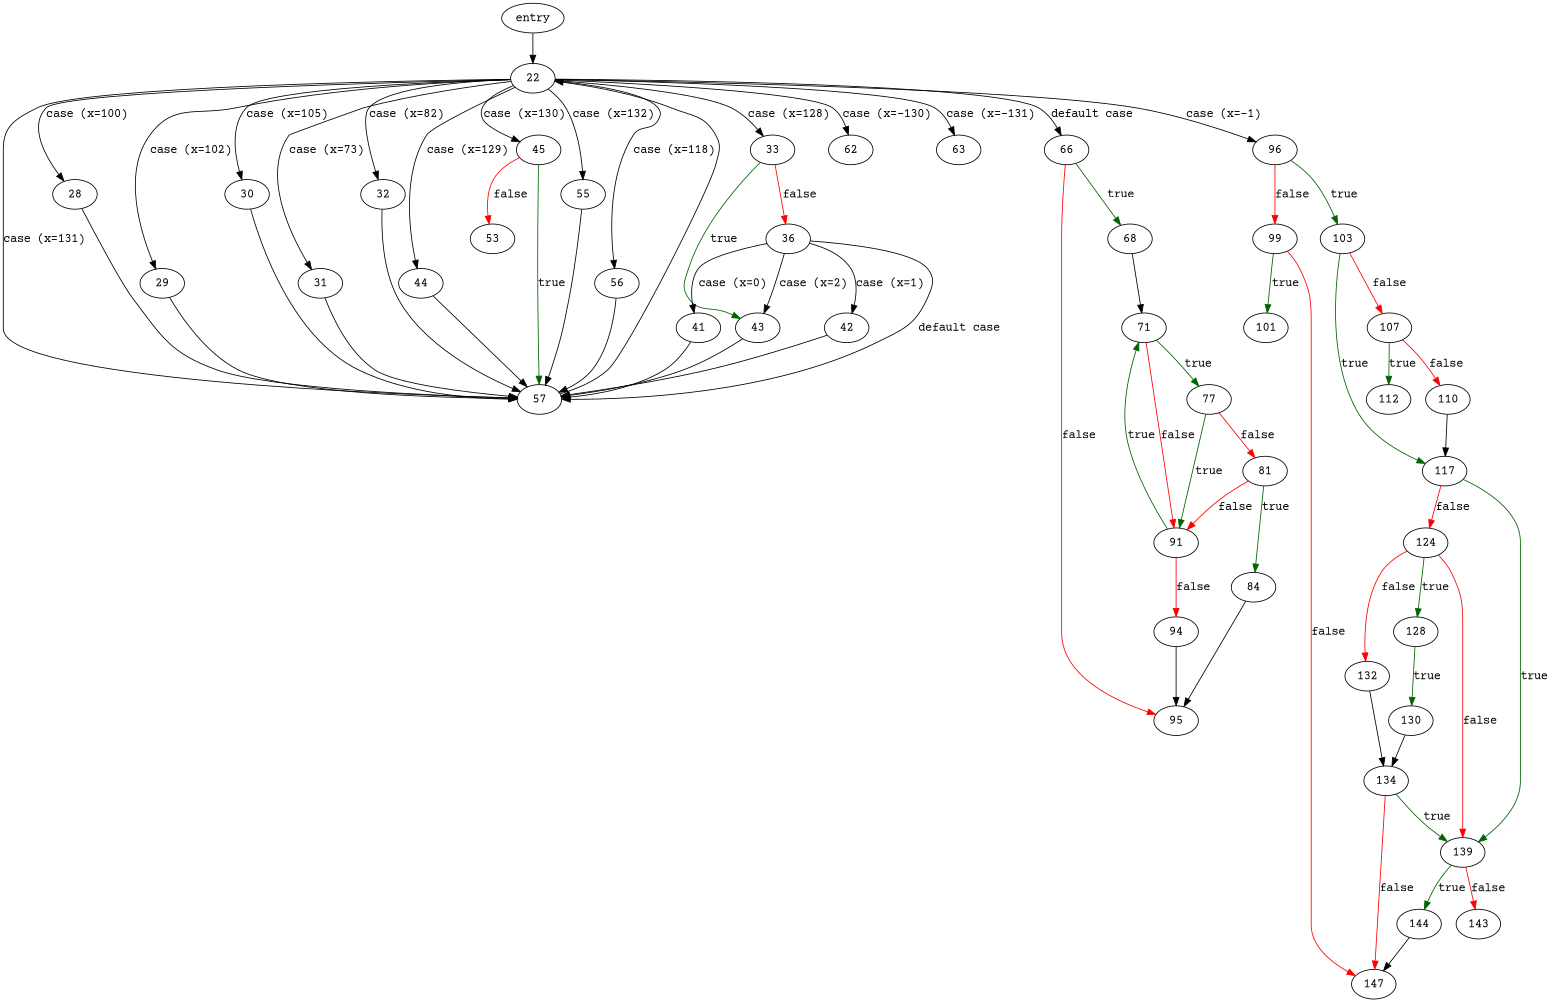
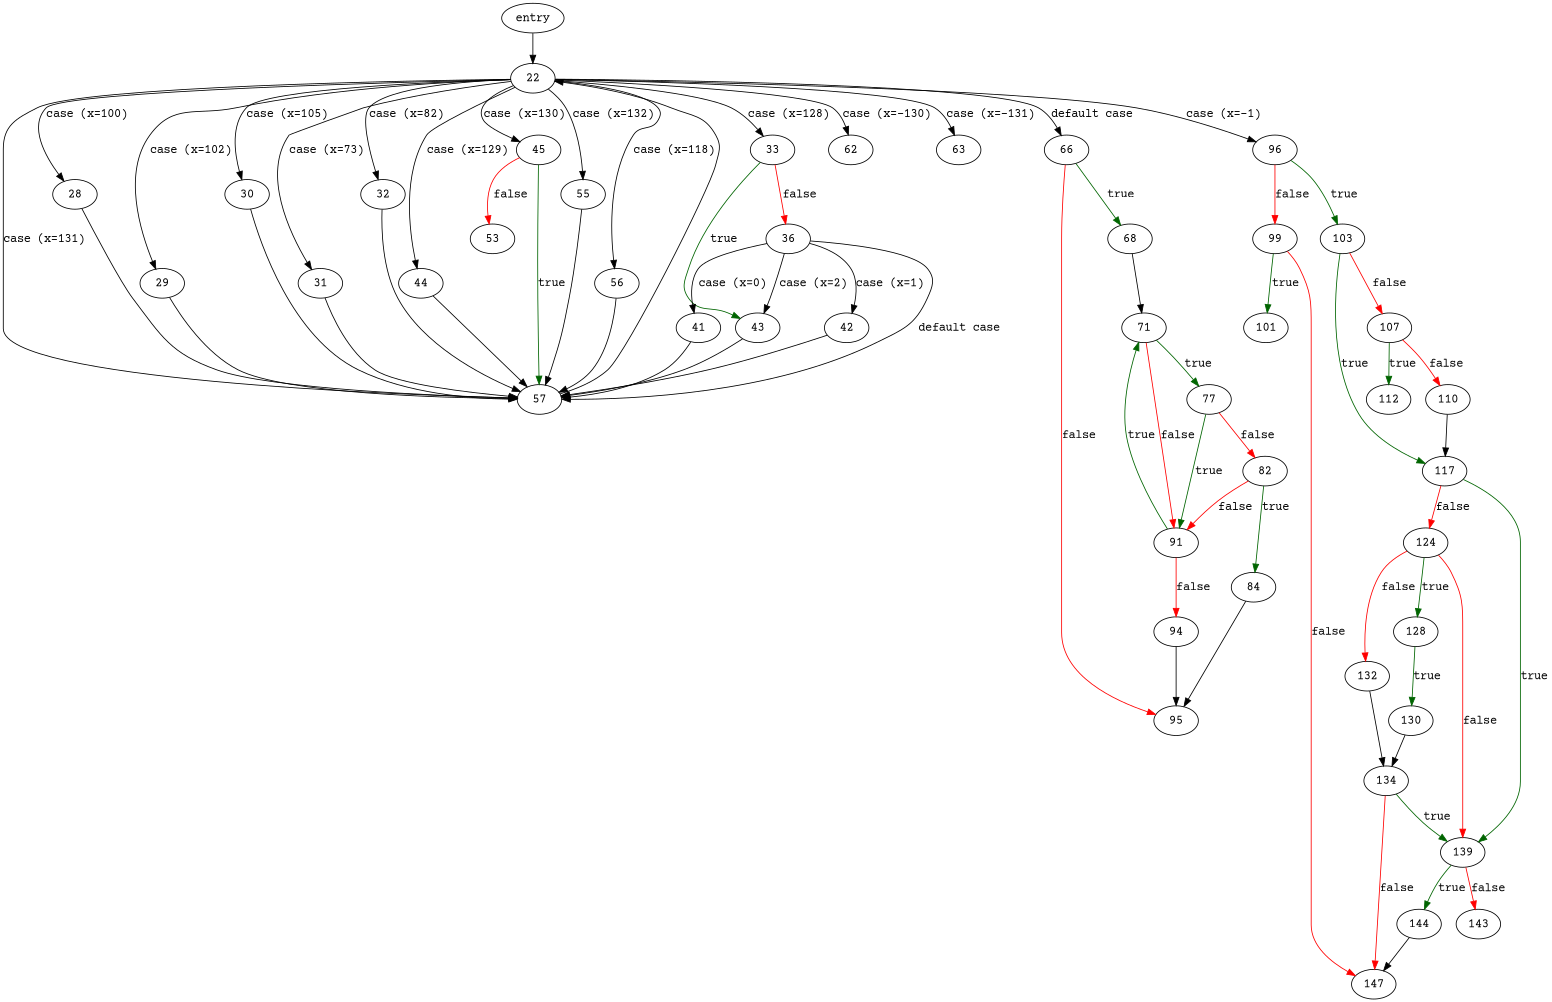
(1265, 471) -> (1265, 471)
